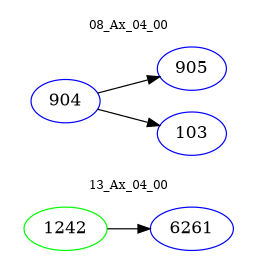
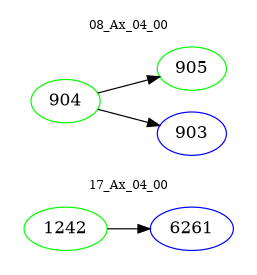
(192, 69) -> (192, 69)
(66, 101) -> (66, 101)
(192, 134) -> (192, 134)
(129, 186) -> (129, 186)
